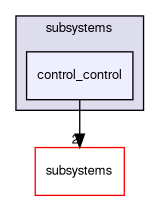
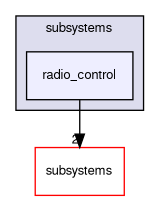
(80, 76) -> (80, 76)
